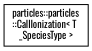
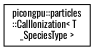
(46, 25) -> (47, 25)
